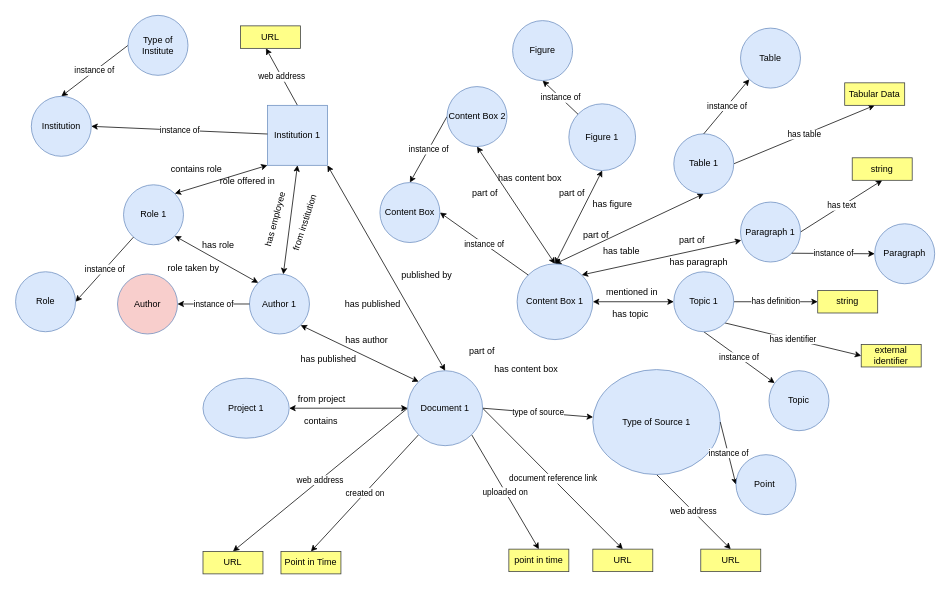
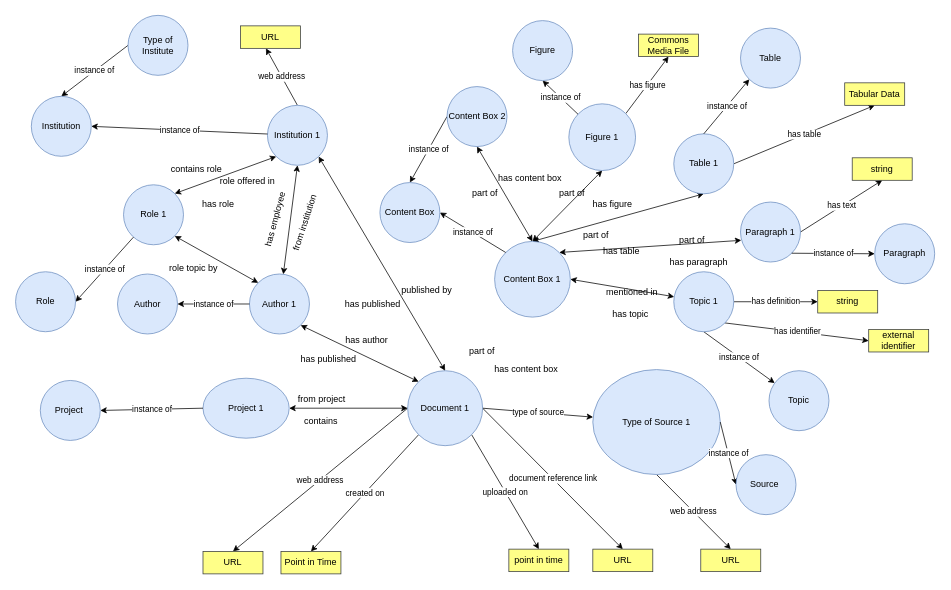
none -> (669, 45)
none -> (646, 87)
(297, 135) -> (297, 135)
(218, 246) -> (218, 204)
(194, 268) -> (194, 268)
(426, 276) -> (426, 291)
(555, 302) -> (533, 279)
(147, 304) -> (147, 304)
(891, 356) -> (899, 341)
none -> (164, 409)
none -> (70, 411)
(766, 485) -> (766, 485)
